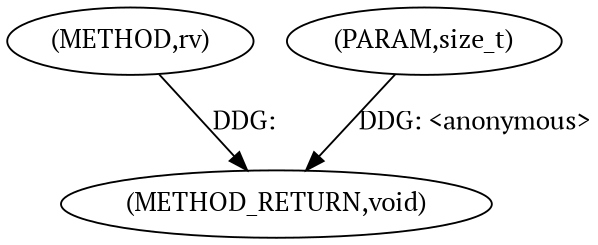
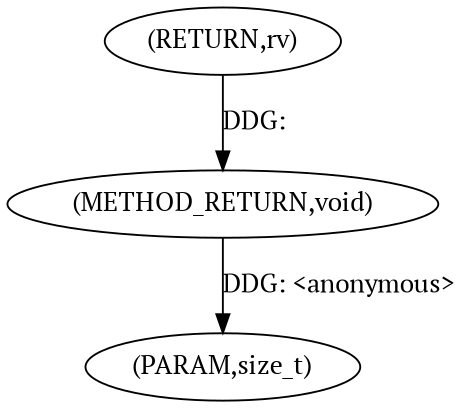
(130, 41) -> (223, 41)
(357, 115) -> (223, 276)
